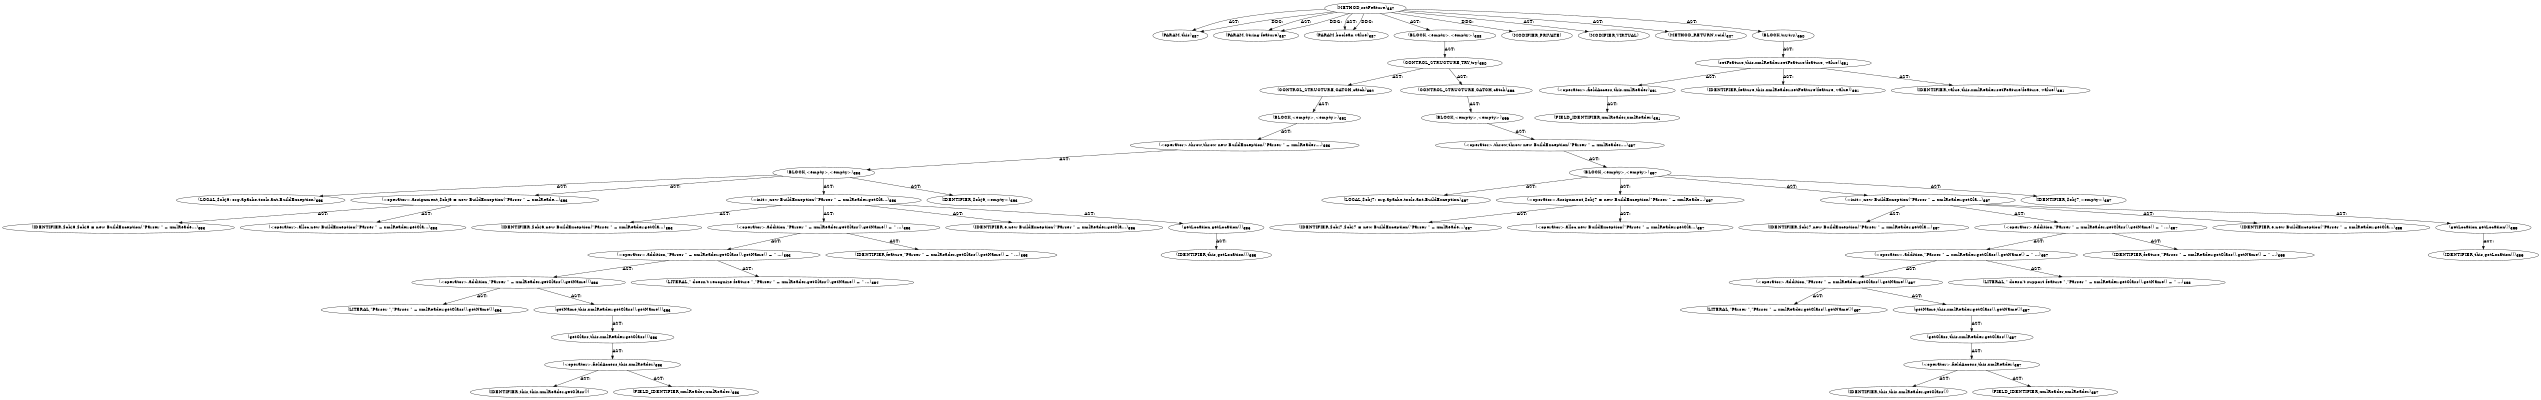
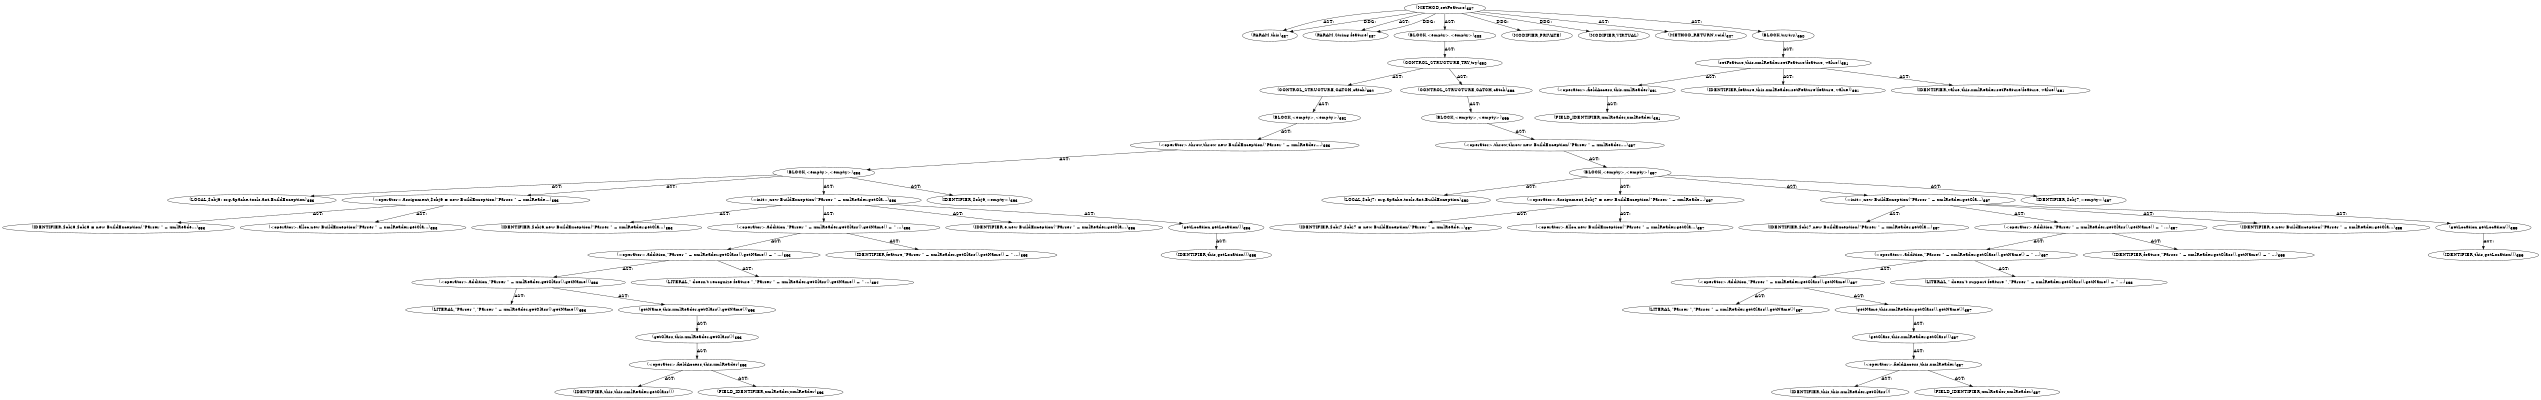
(1530, 22) -> (1547, 22)
(1346, 36) -> none
(1465, 200) -> (1465, 200)
